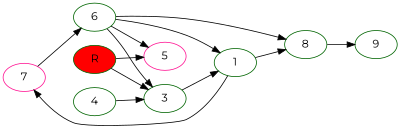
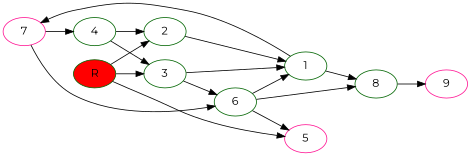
none -> (56, 32)
none -> (165, 32)
(376, 45) -> (446, 84)
(127, 53) -> (197, 86)
